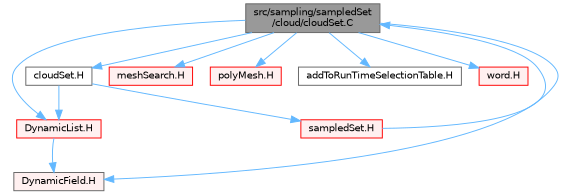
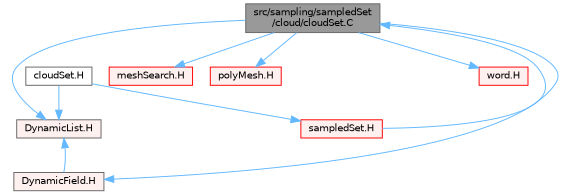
(177, 49) -> none
(380, 76) -> none
(59, 129) -> (59, 129)
(53, 150) -> (65, 160)
